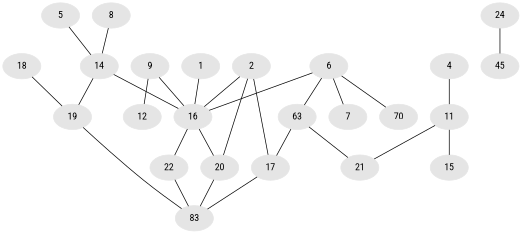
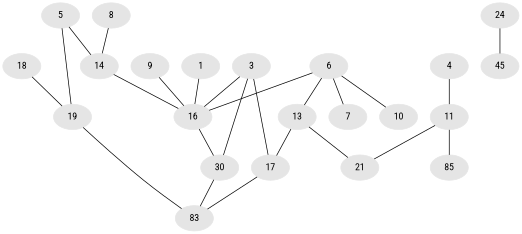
(251, 66) -> (251, 66)
(86, 92) -> (67, 66)
(142, 117) -> none
(297, 117) -> (297, 117)
(399, 117) -> (399, 117)
(169, 168) -> none
(220, 168) -> (220, 168)
(449, 168) -> (449, 168)
